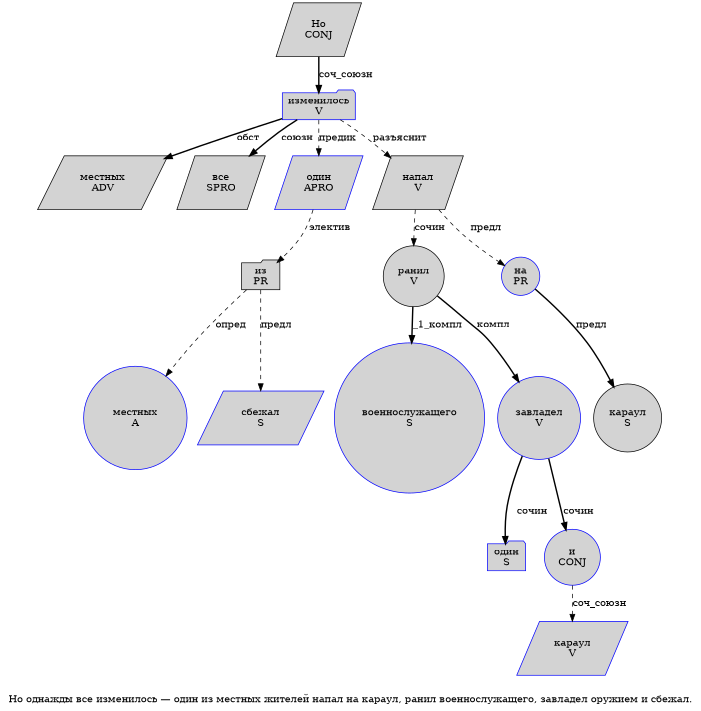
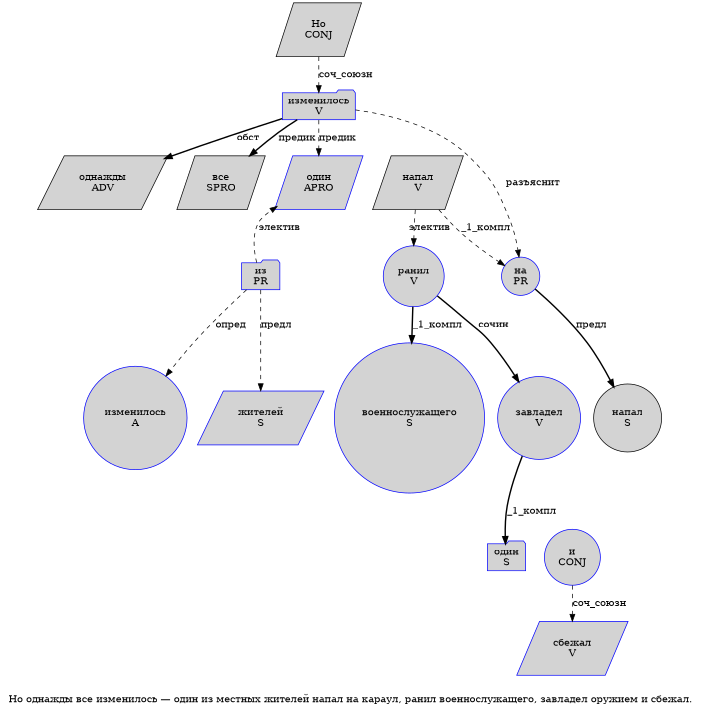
(319, 71) -> (319, 71)
(364, 136) -> (462, 151)
(297, 138) -> (297, 138)
(103, 183) -> (103, 183)
(430, 228) -> (430, 228)
(486, 228) -> (486, 228)
(301, 236) -> (255, 234)
(261, 276) -> (261, 276)
(414, 276) -> (414, 276)
(493, 325) -> (493, 325)
(135, 418) -> (135, 418)
(261, 418) -> (261, 418)
(628, 418) -> (628, 418)
(557, 491) -> none
(532, 511) -> (532, 511)
(572, 648) -> (572, 648)
